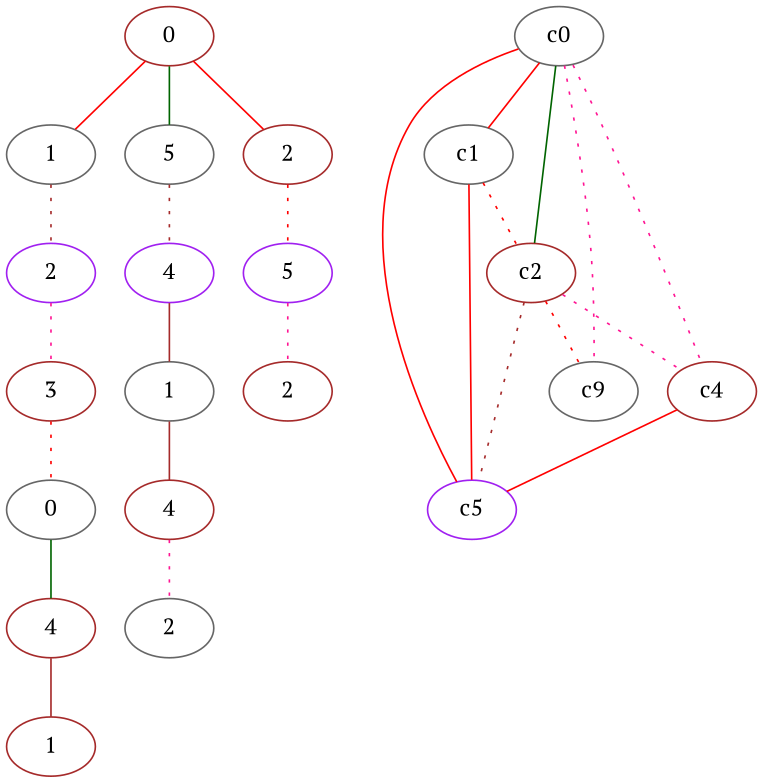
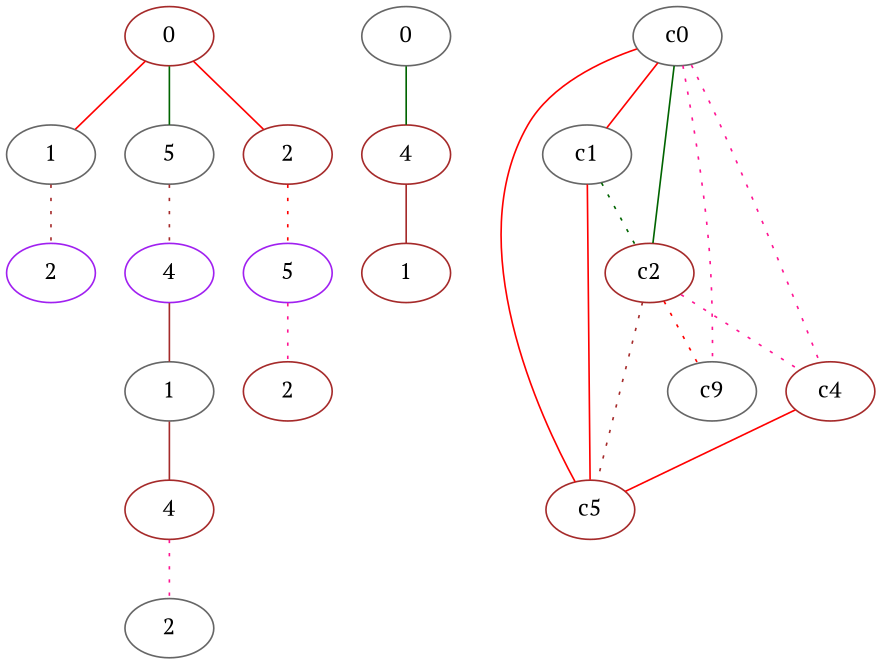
(500, 214) -> (618, 214)
(51, 391) -> none
(472, 510) -> (590, 510)
